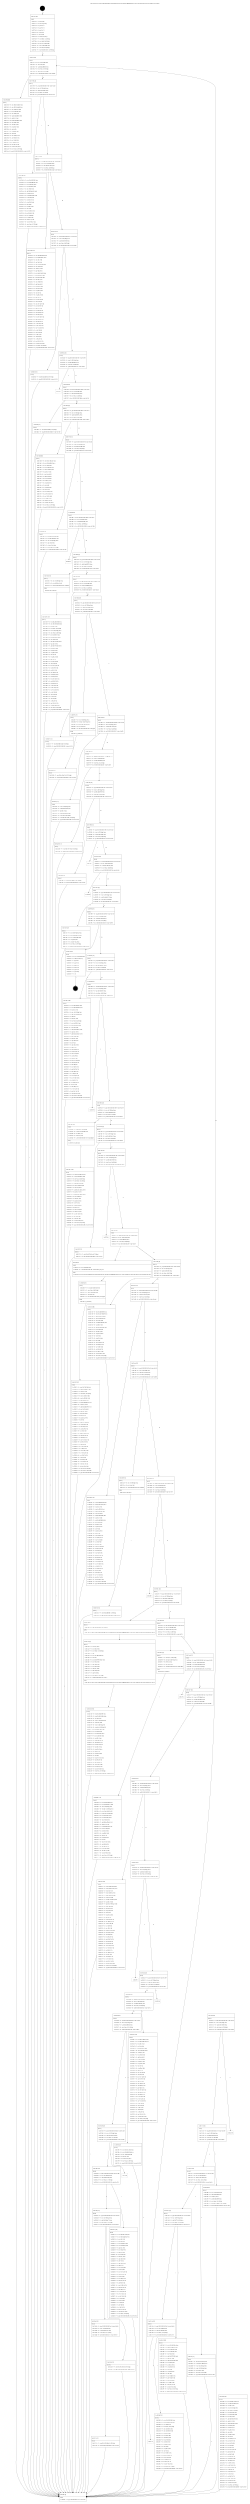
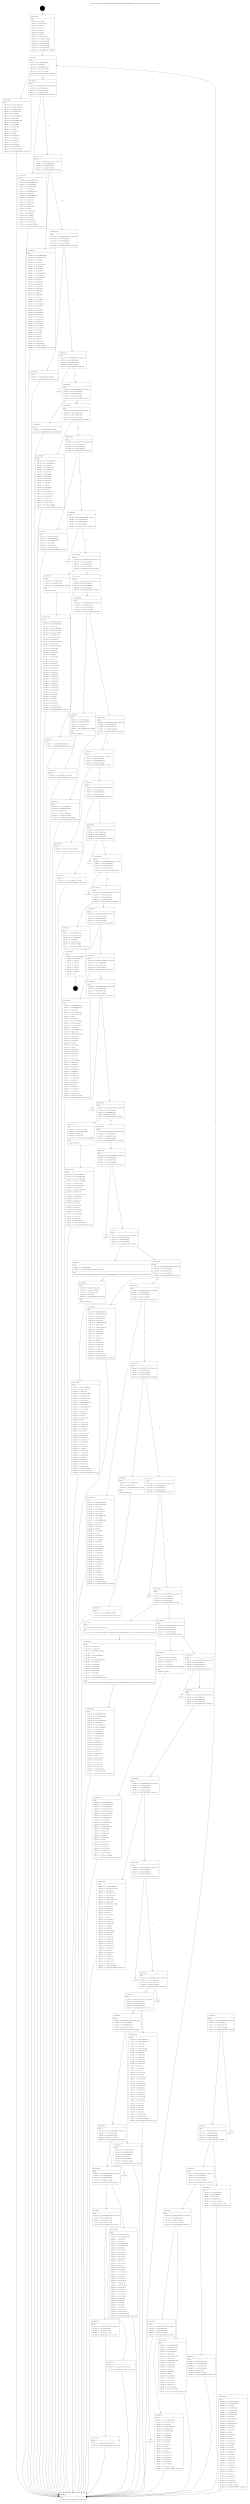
(89, 1253) -> none
